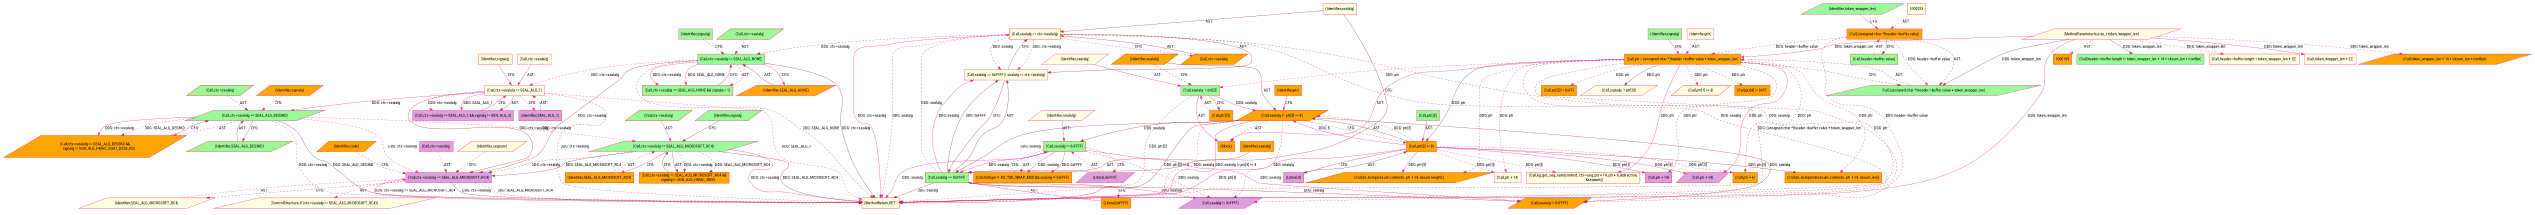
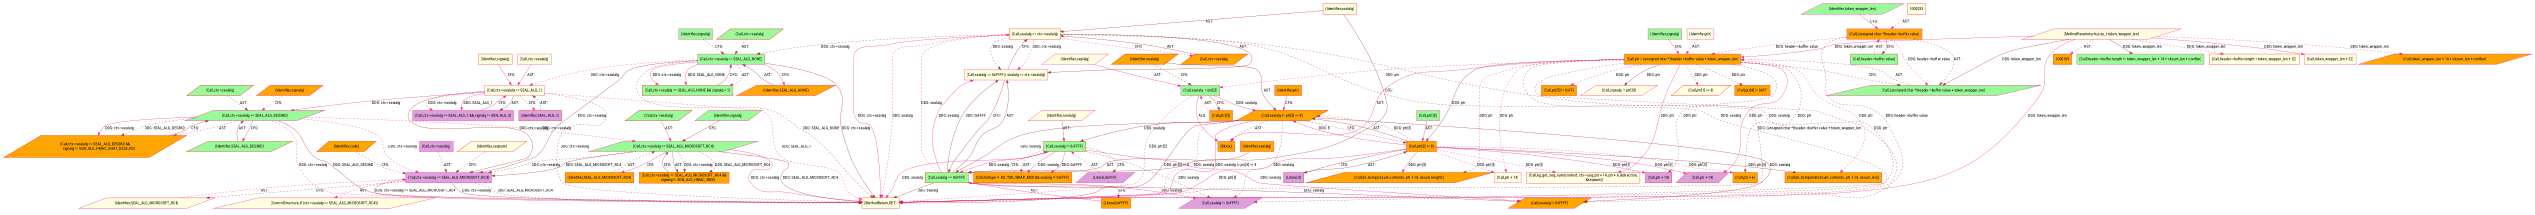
(1203, 116) -> (1203, 116)
(1221, 116) -> (1221, 116)
